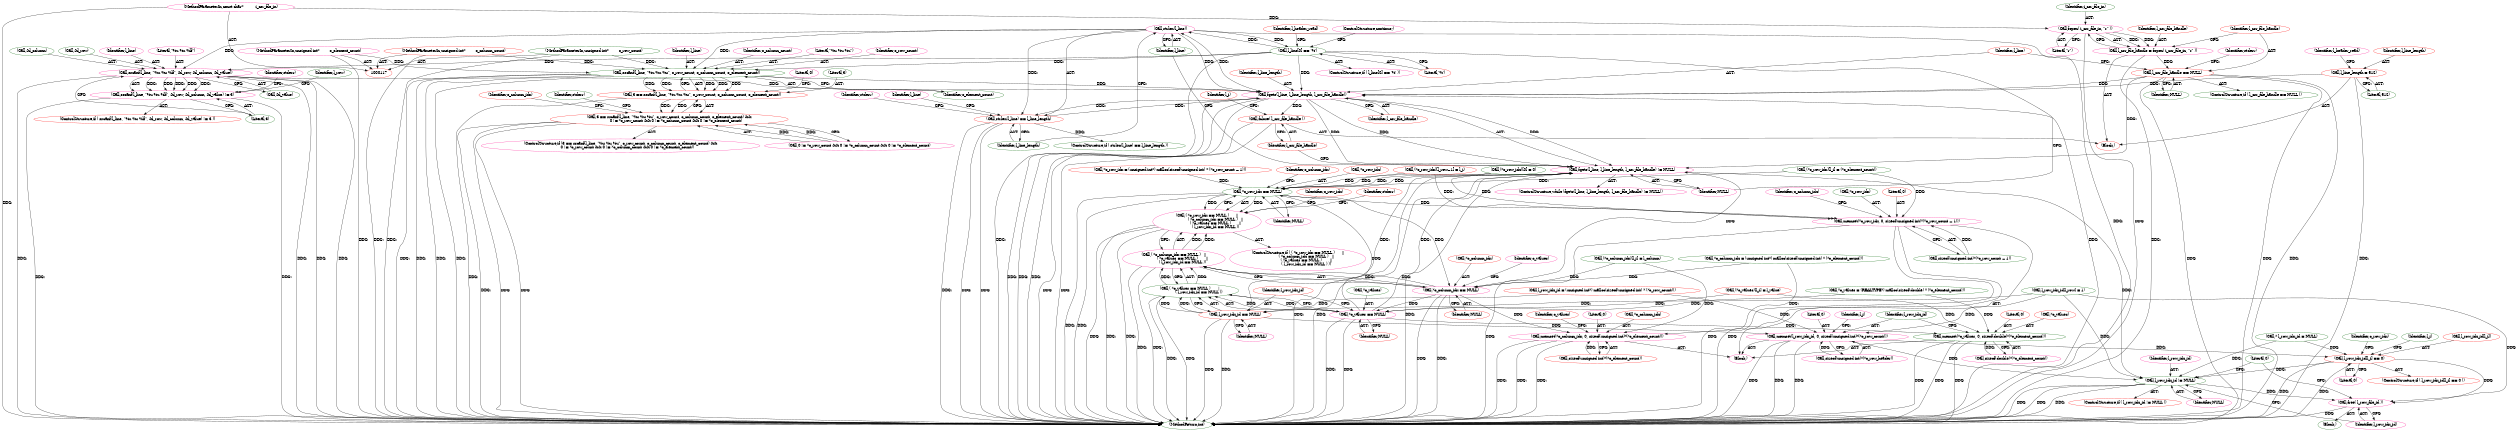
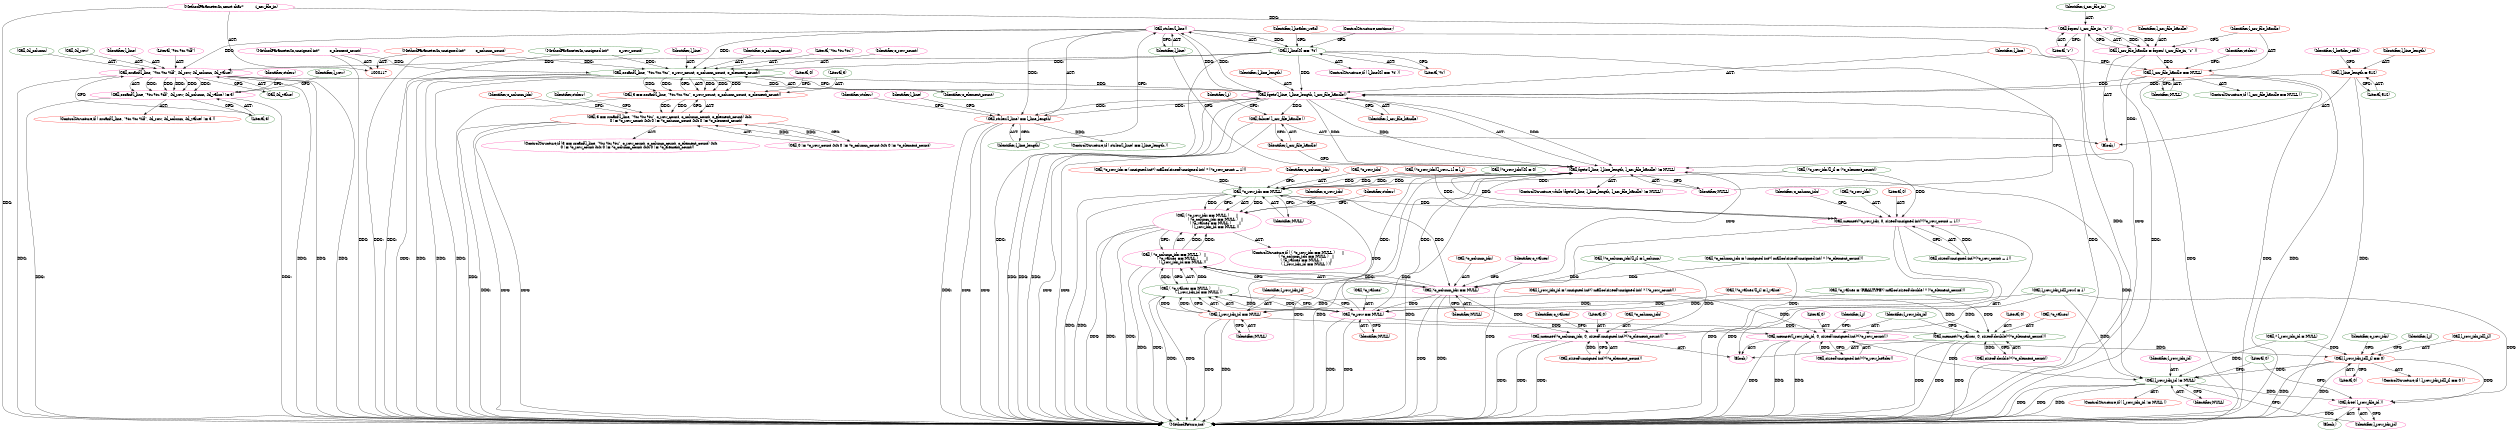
(1253, 40) -> (1253, 40)
(469, 57) -> none
(1363, 315) -> (1363, 315)
